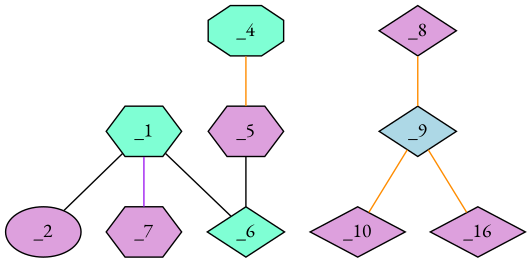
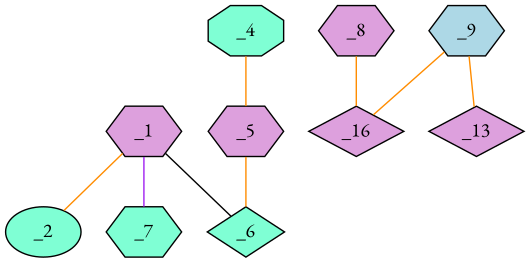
(418, 31) -> (356, 31)
(418, 81) -> (356, 81)
(144, 131) -> (144, 131)
(418, 131) -> (467, 31)
(93, 182) -> (93, 182)
(246, 182) -> (246, 182)
(43, 232) -> (43, 232)
(144, 232) -> (144, 232)
(358, 232) -> (476, 131)
